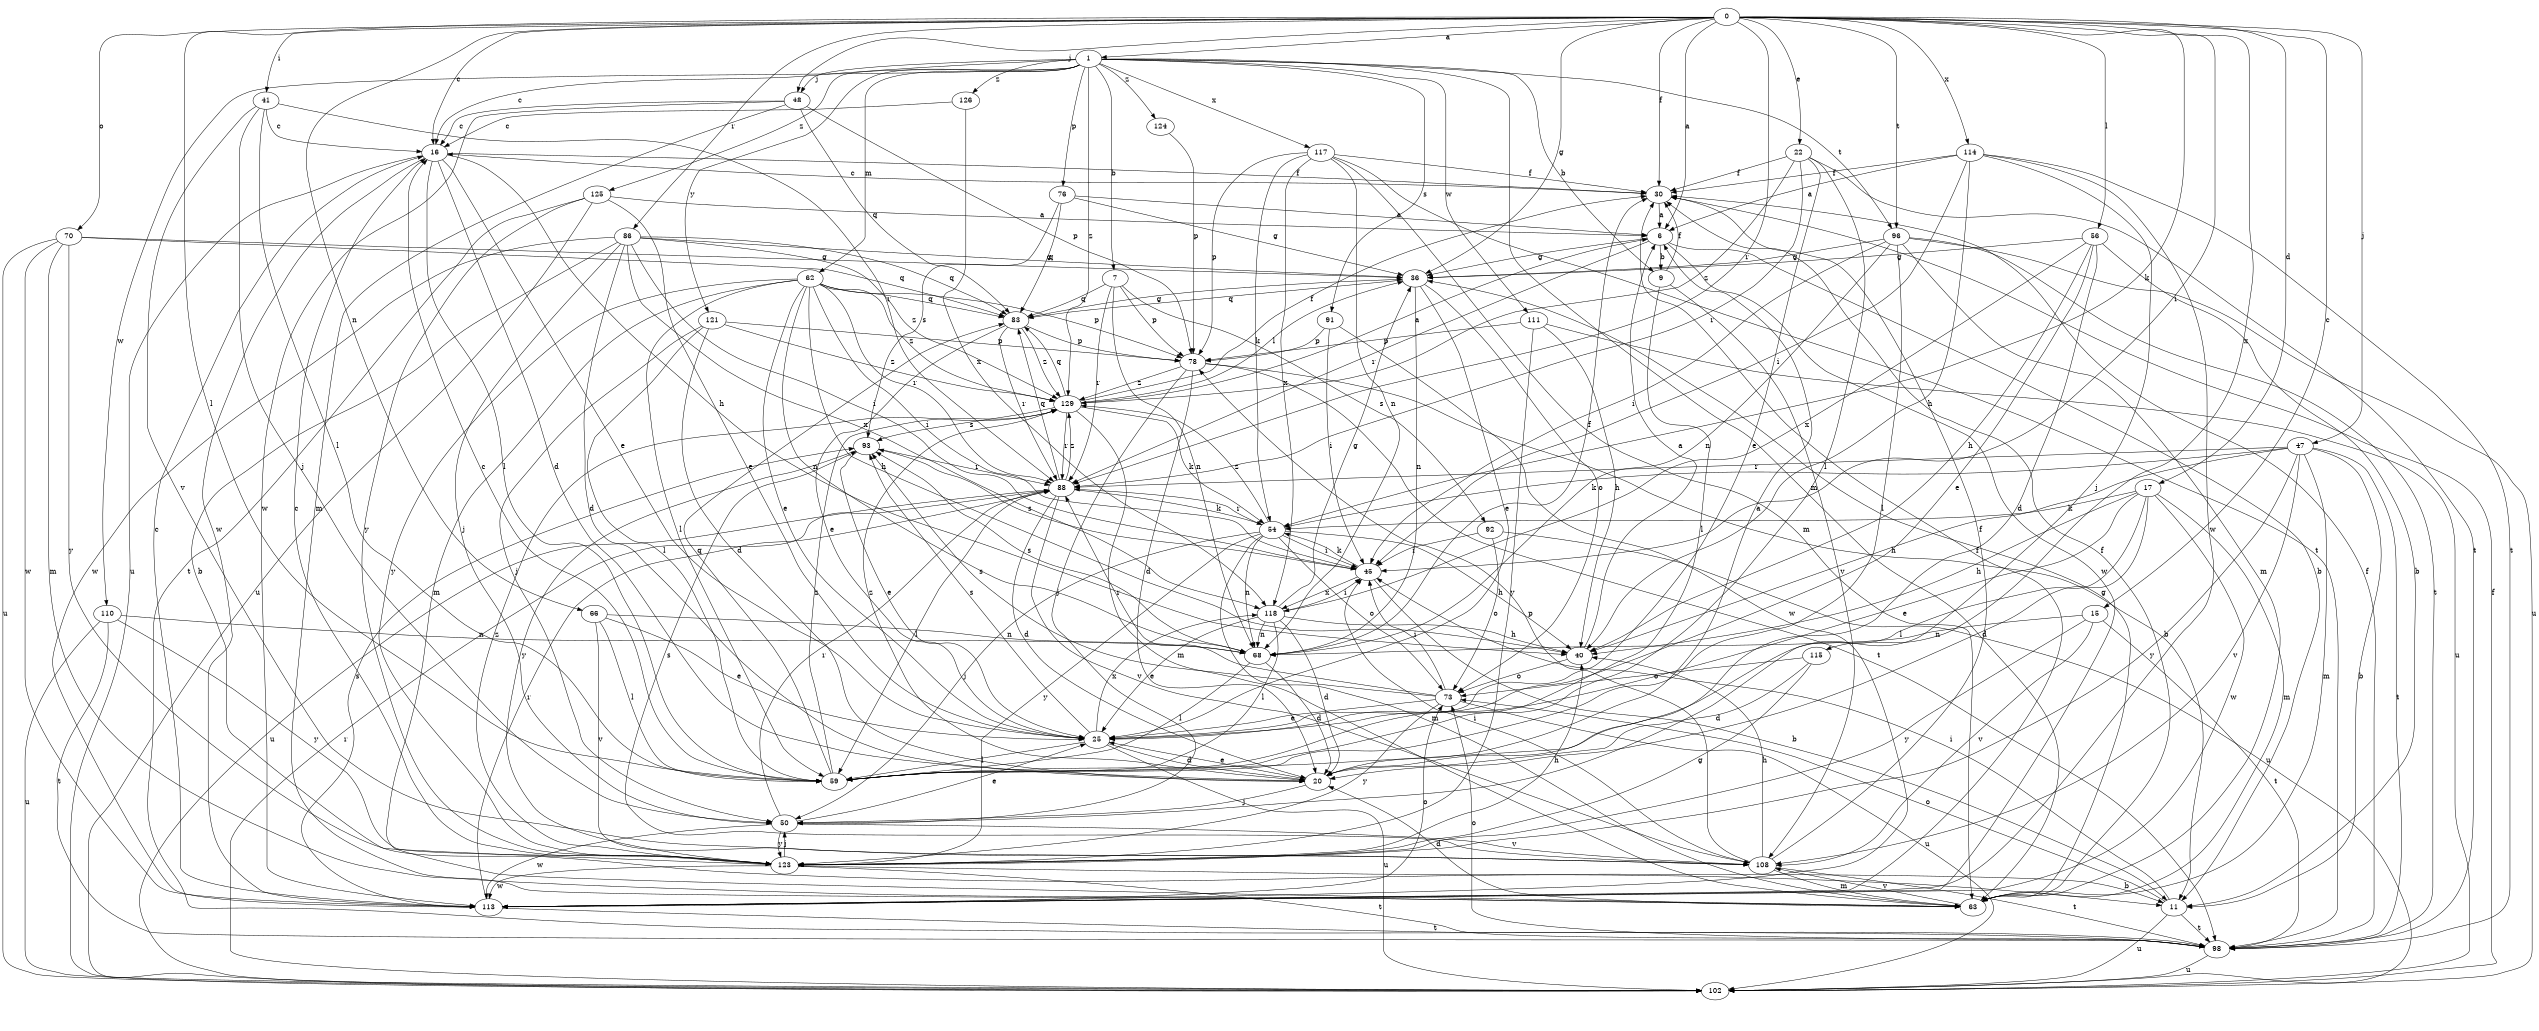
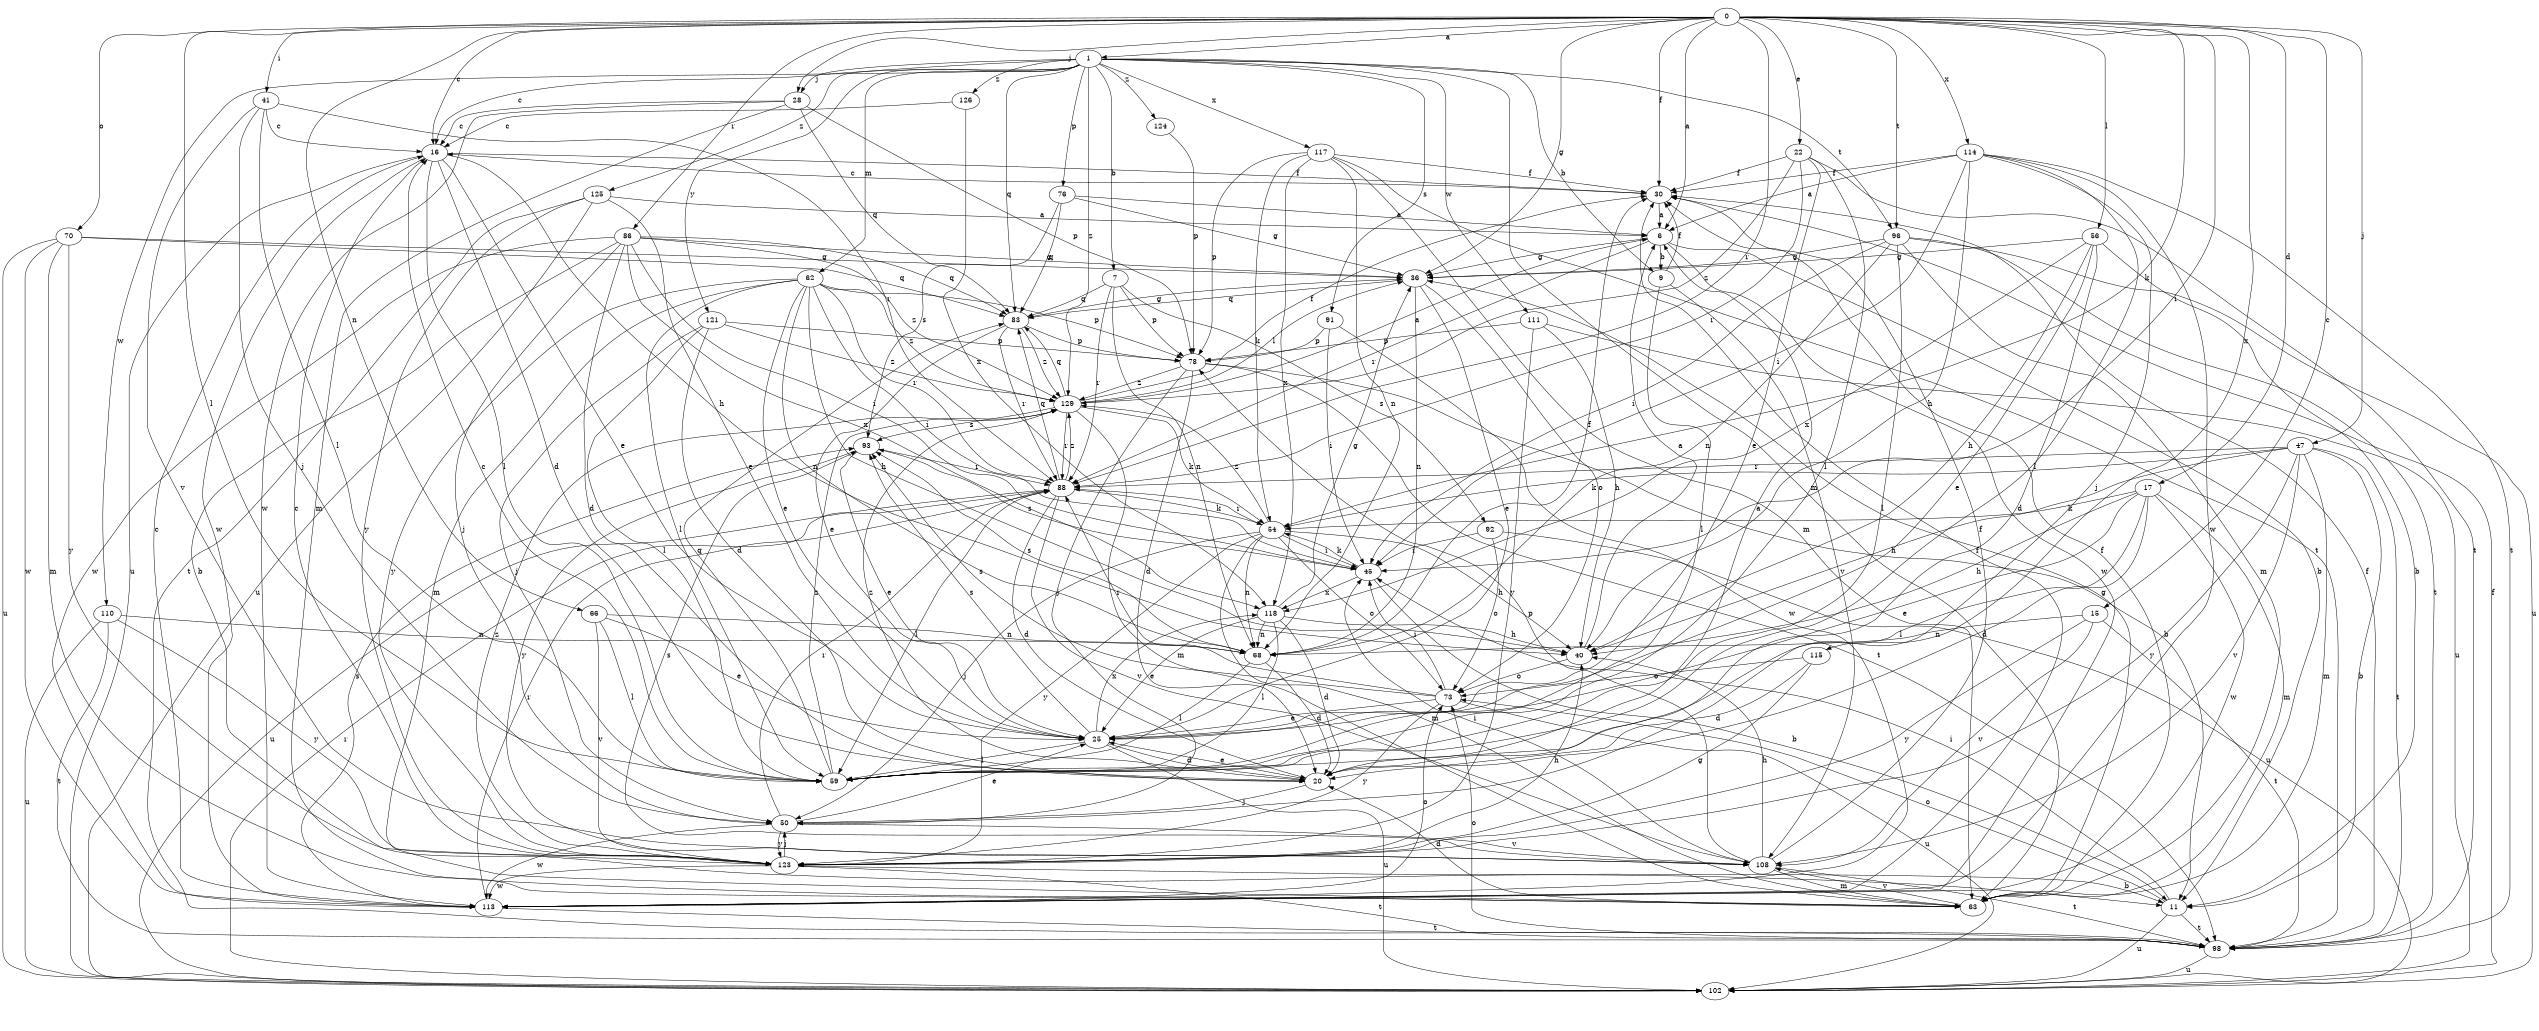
(797, 101) -> (797, 101)
(910, 299) -> (1006, 160)
(1324, 600) -> none
none -> (1717, 655)
